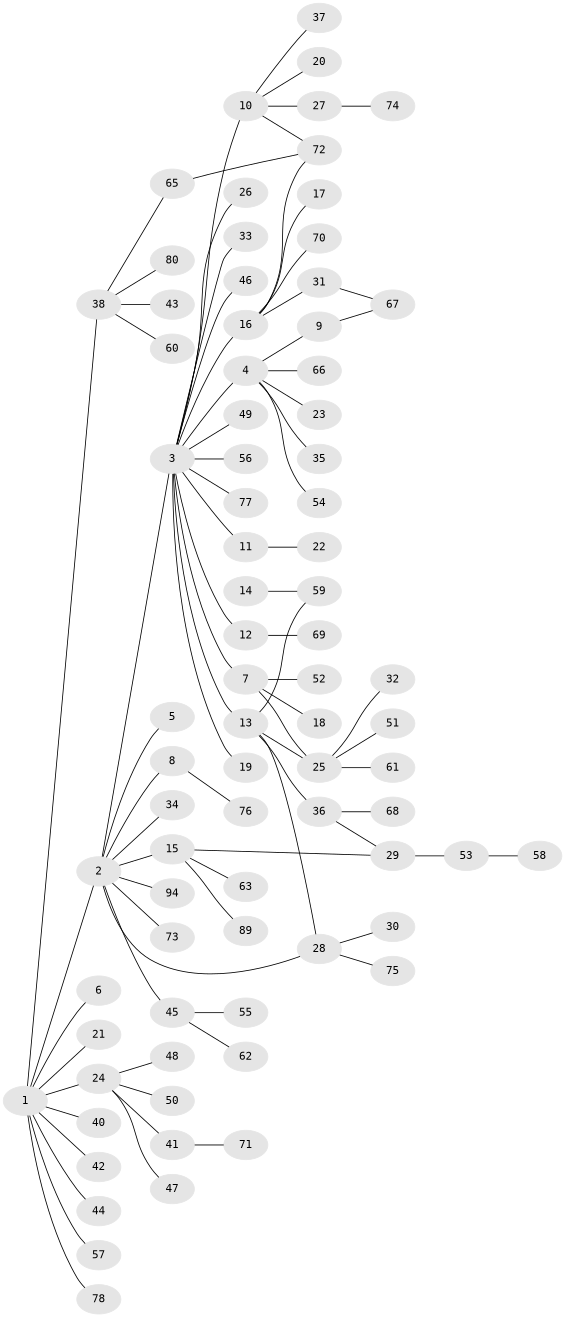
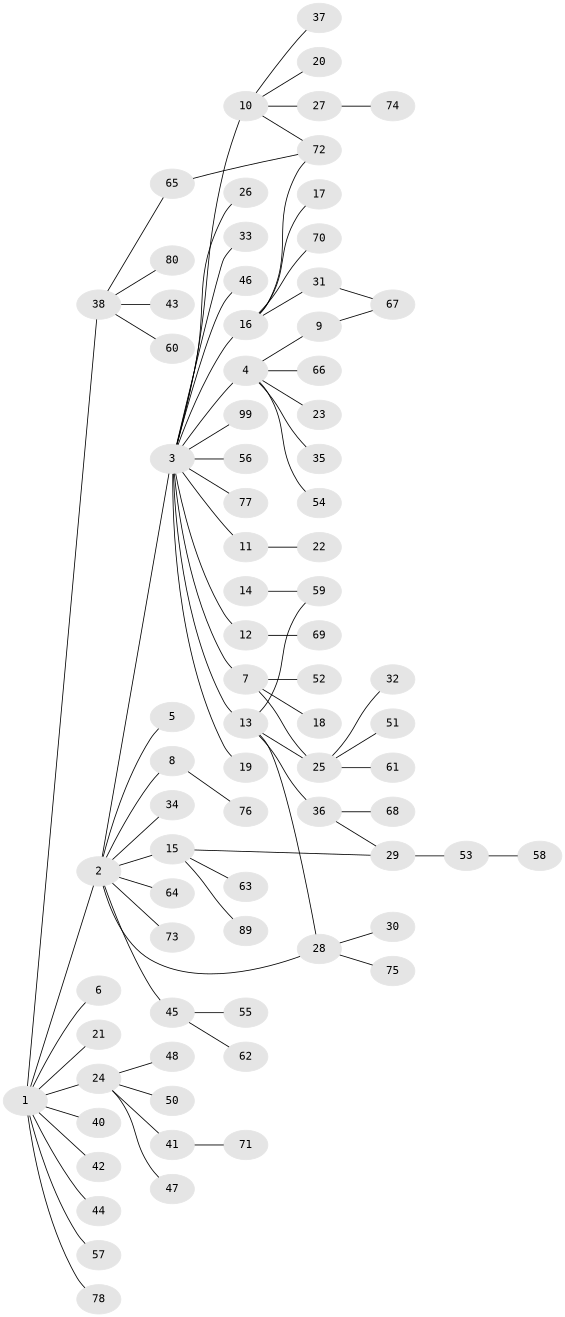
(246, 415) -> (246, 415)
(172, 893) -> (172, 893)
